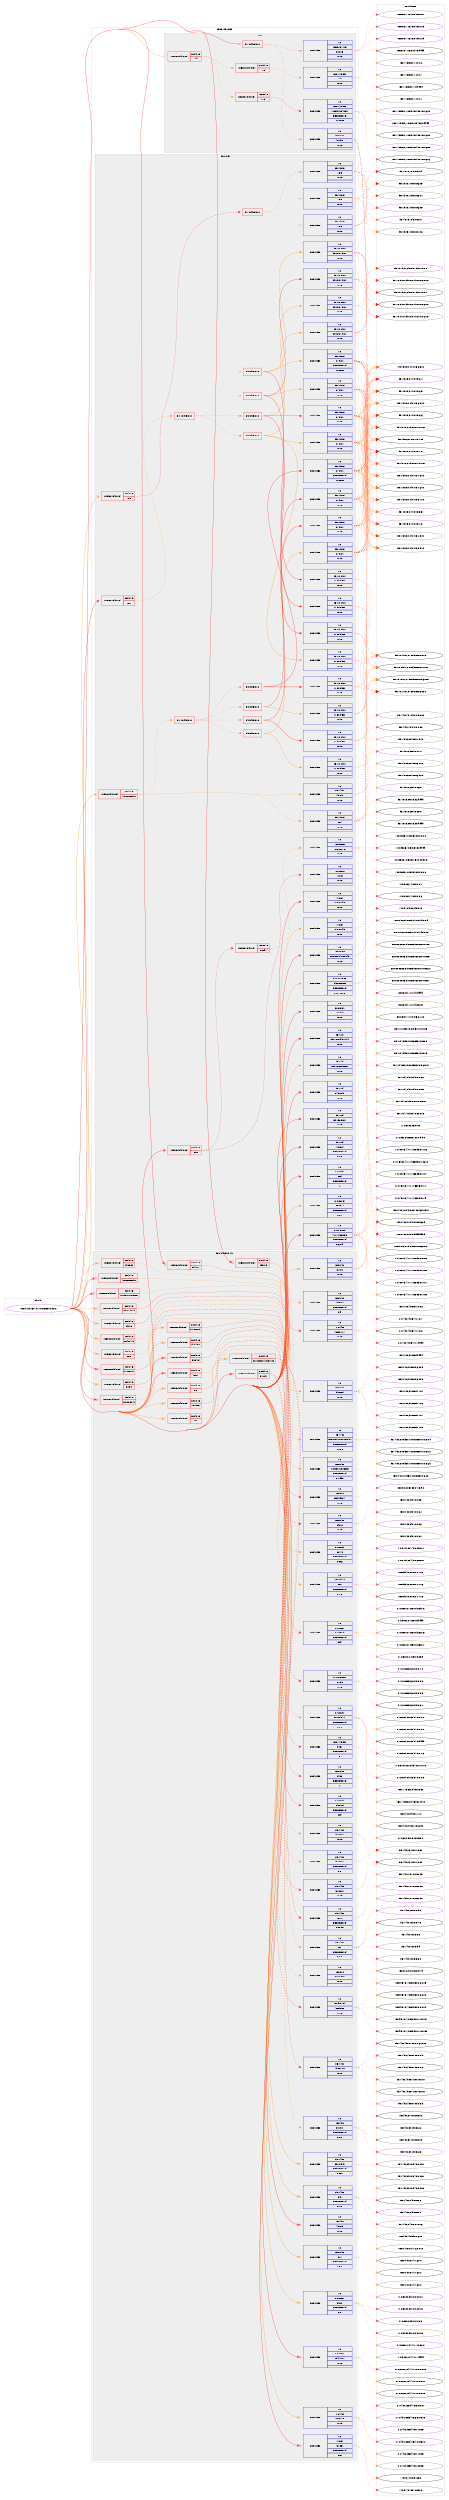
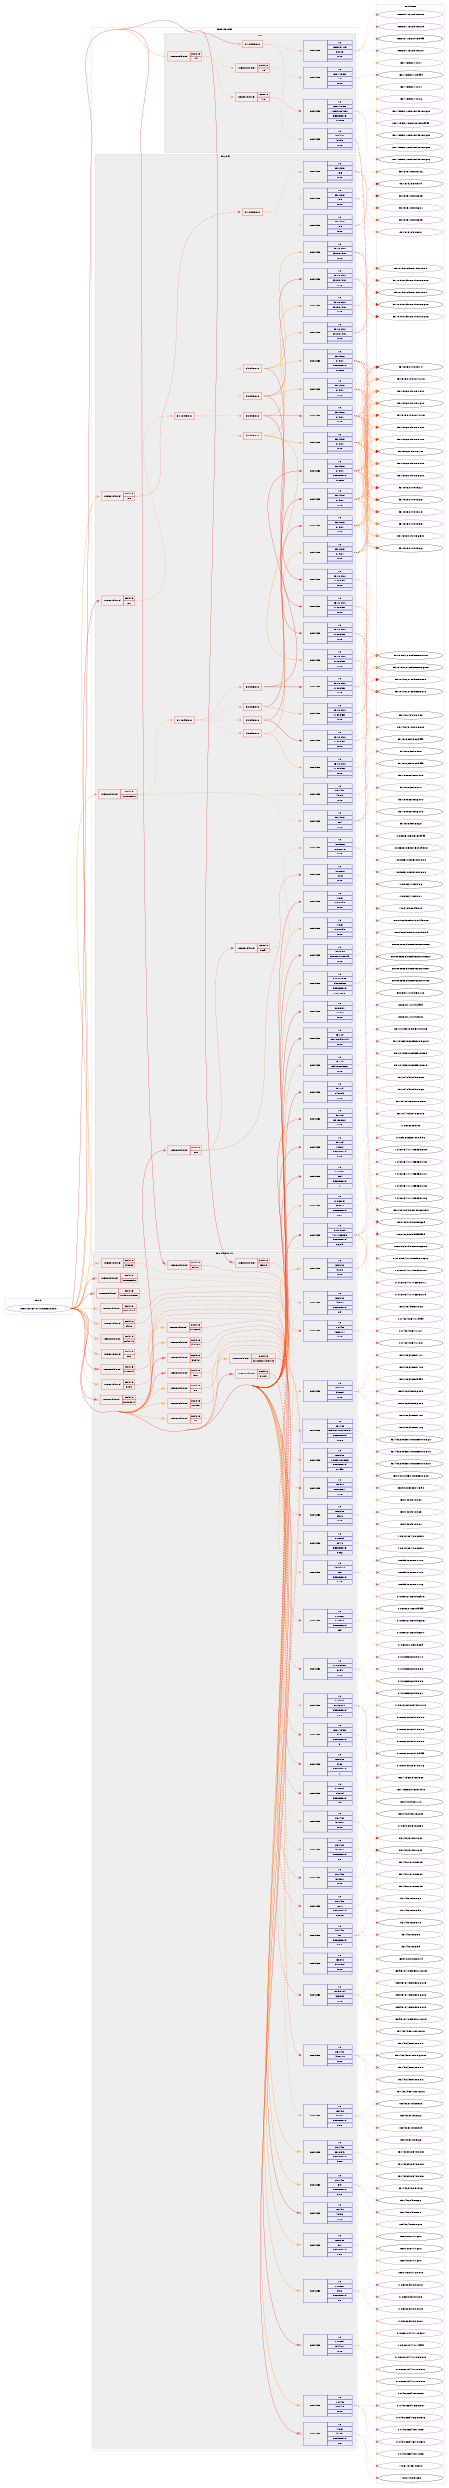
(411, 367) -> (411, 476)
(411, 1524) -> none
